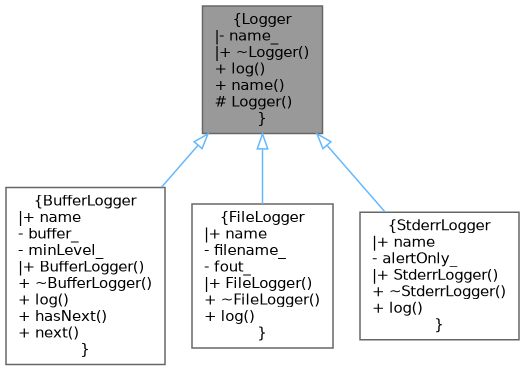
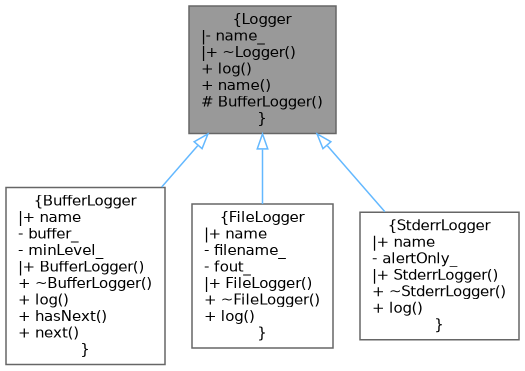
(262, 70) -> (262, 70)
